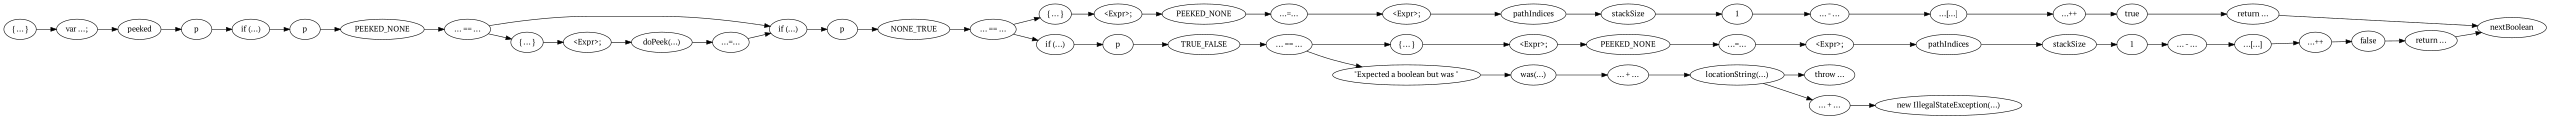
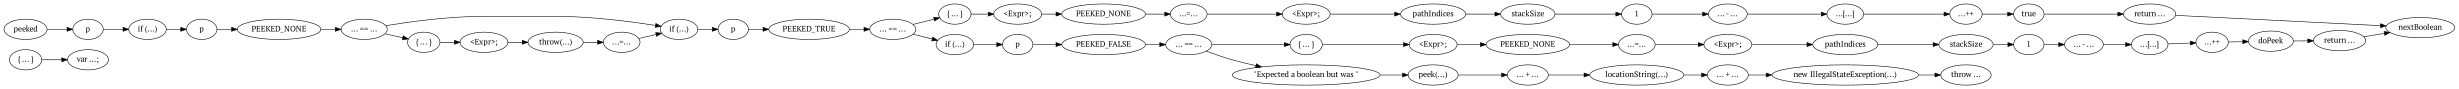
(105, 29) -> none
(914, 29) -> (809, 29)
(2368, 41) -> (2271, 41)
(662, 42) -> (556, 42)
(1204, 45) -> (1104, 45)
(1533, 75) -> (1433, 75)
(1791, 75) -> (1927, 75)
